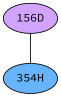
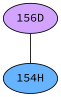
(30, 78) -> (30, 78)
